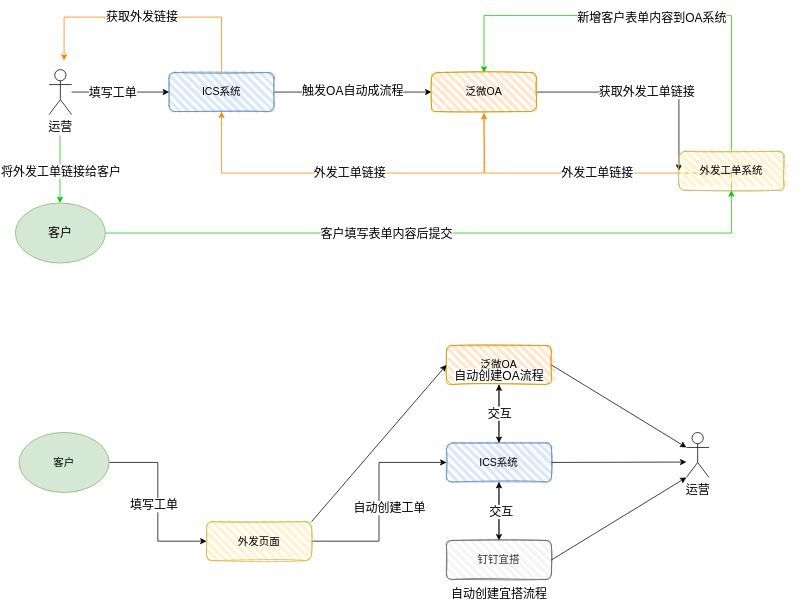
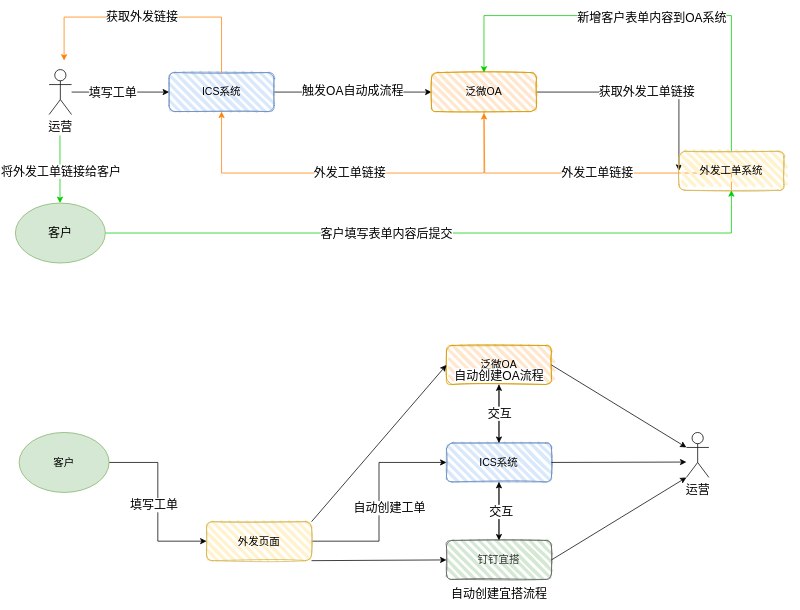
none -> (356, 560)
(499, 560) -> (499, 560)
